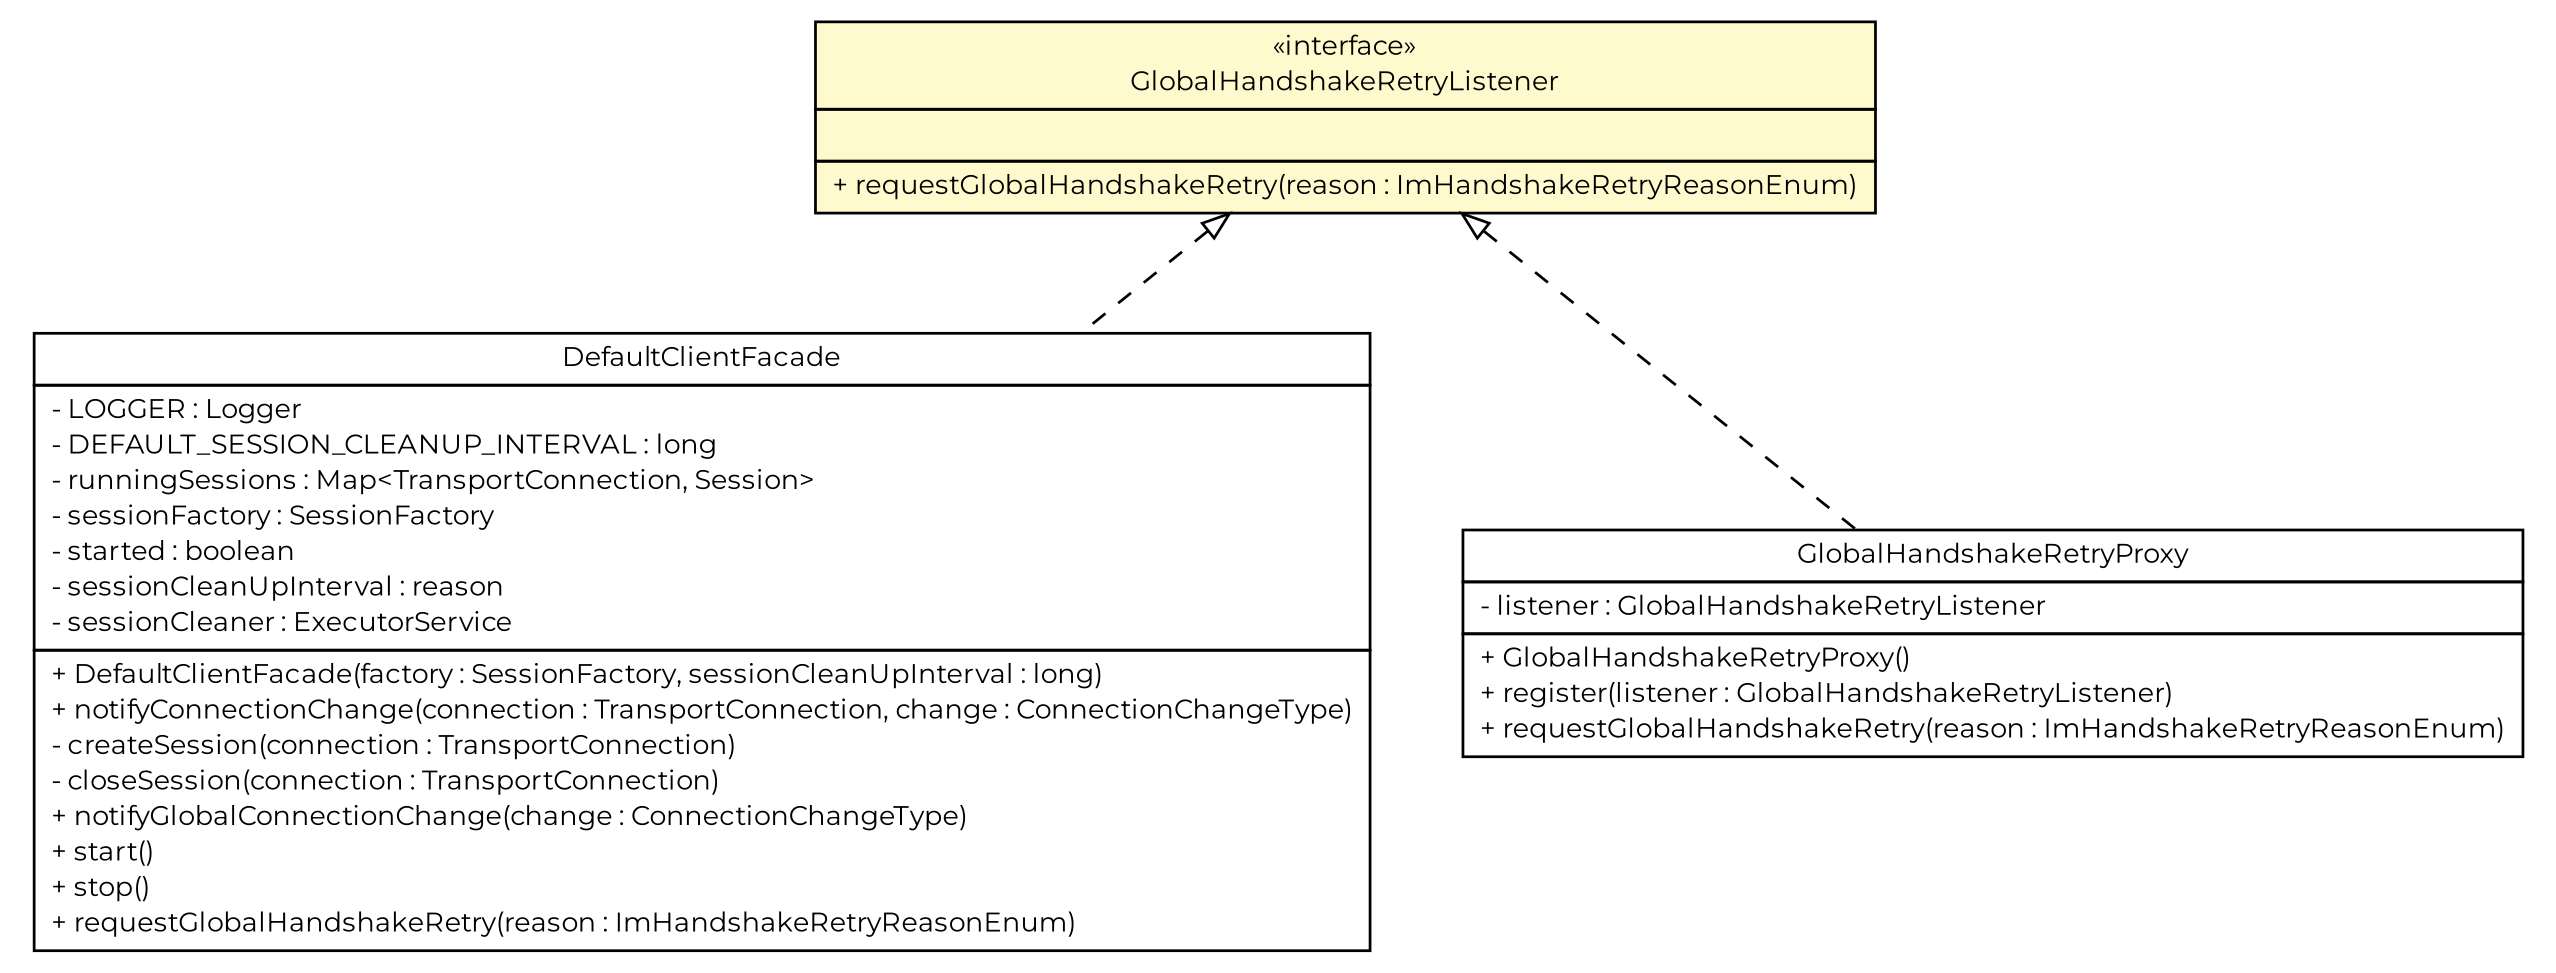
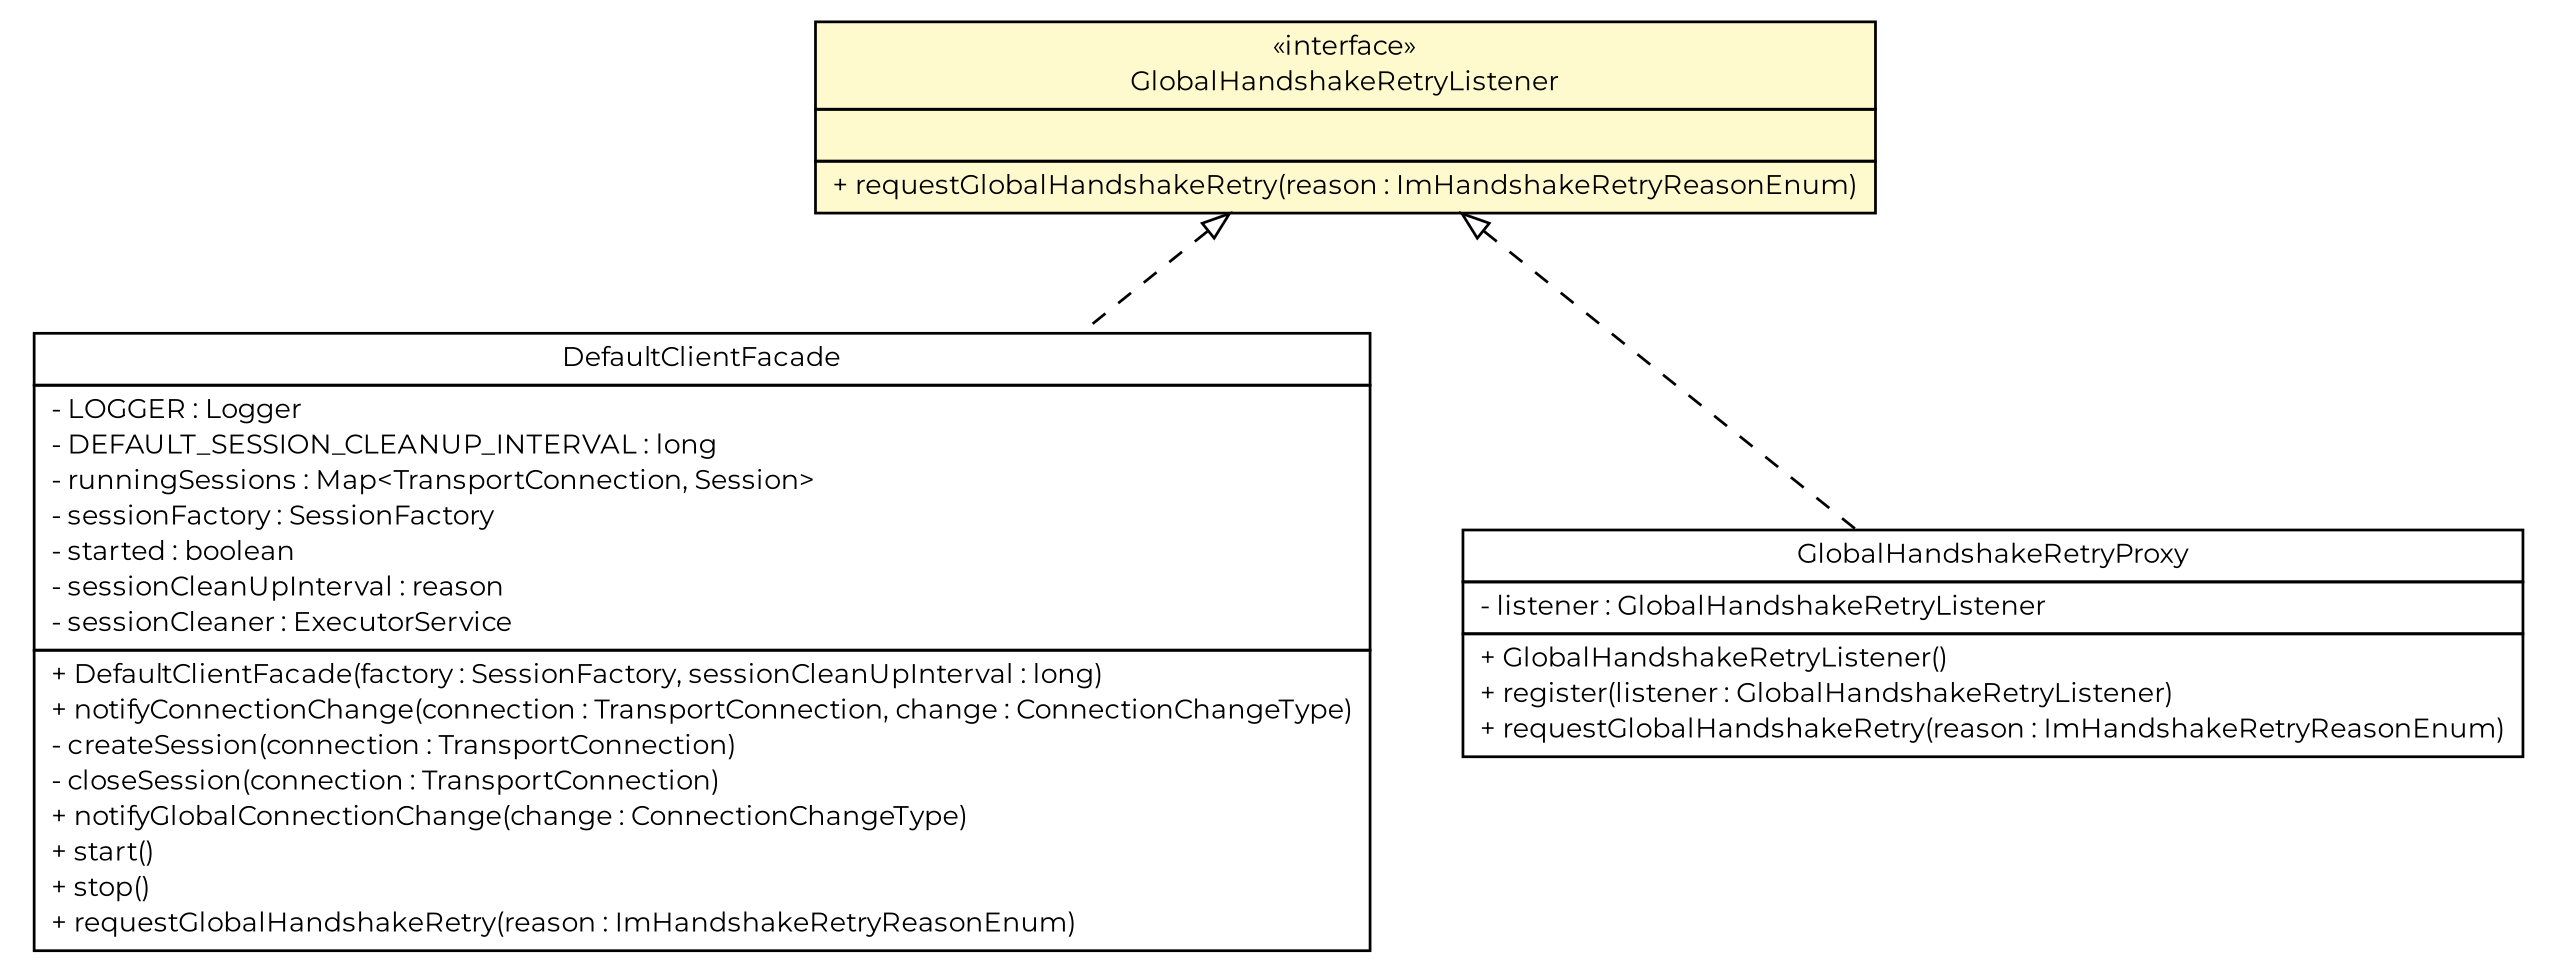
(1697, 658) -> (1714, 658)
